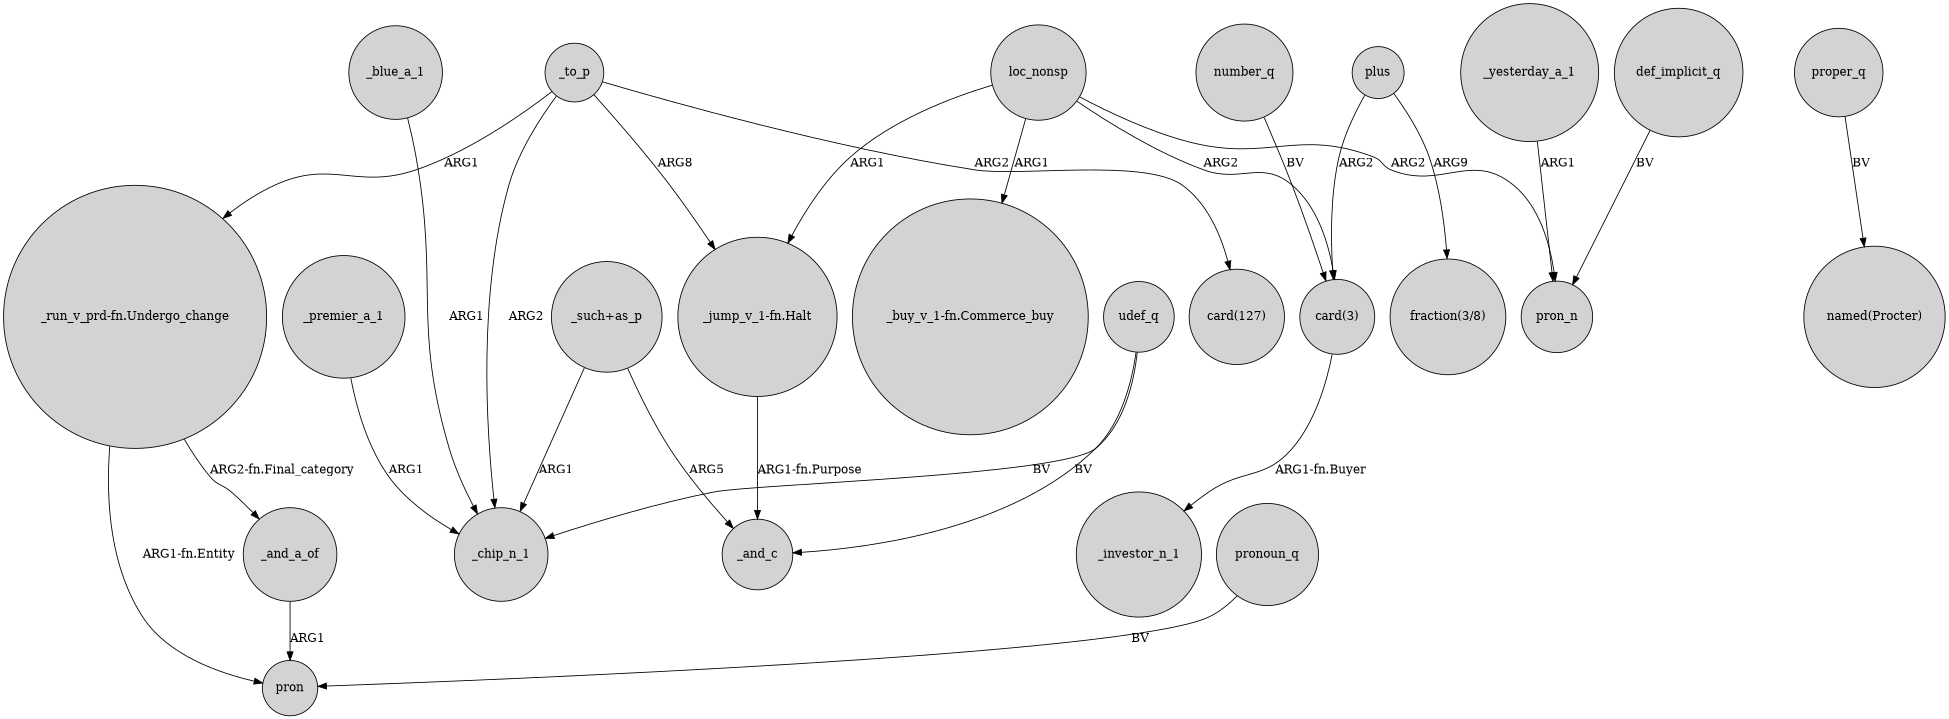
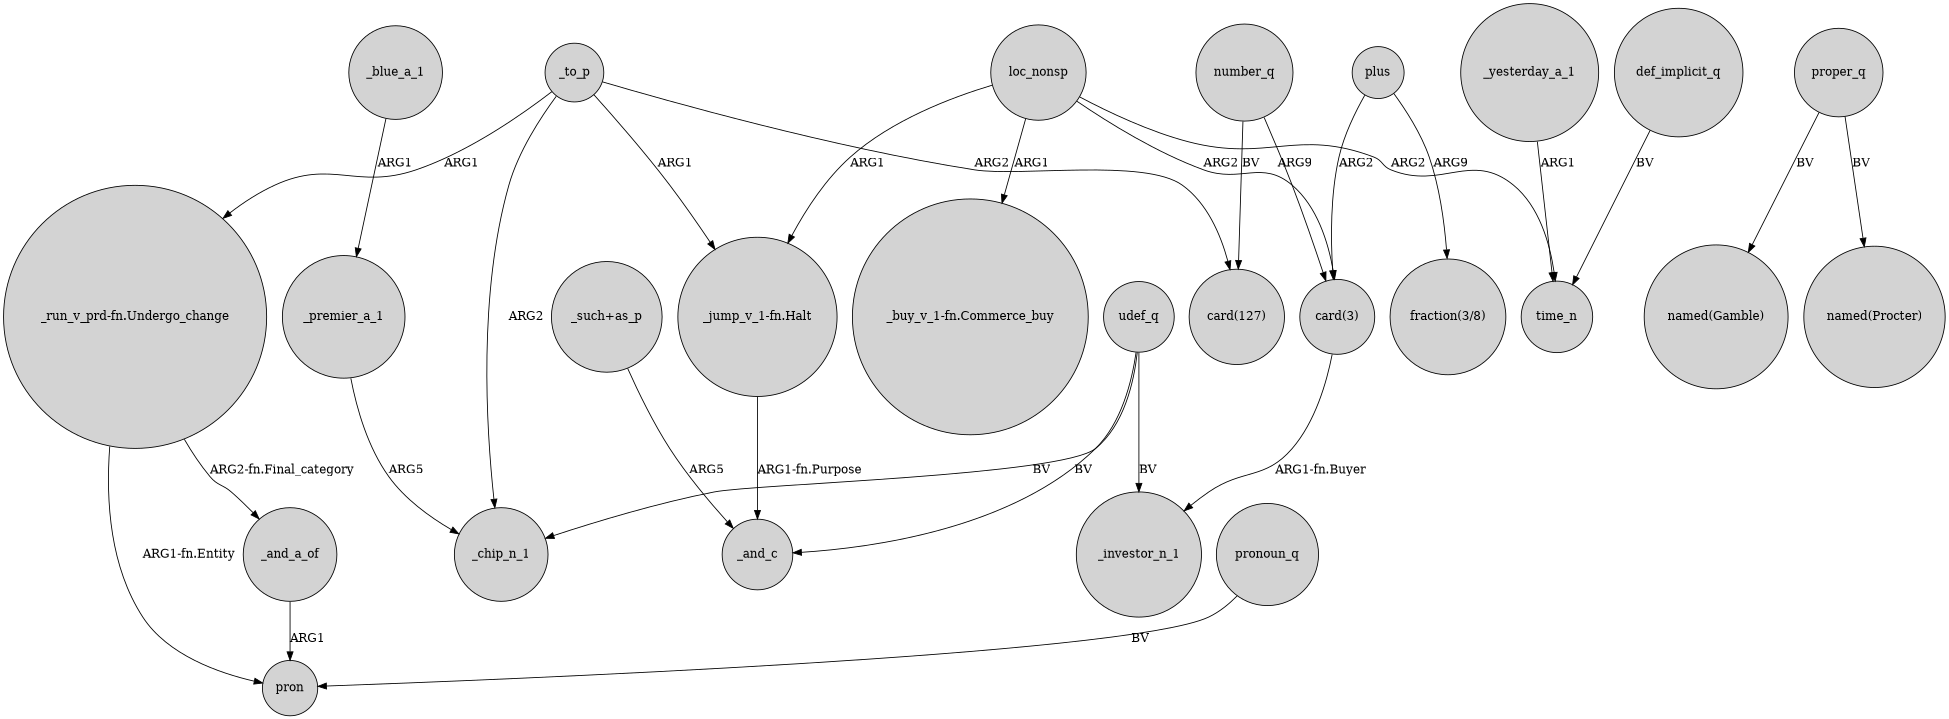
(675, 163) -> (675, 163)
(1295, 163) -> (1295, 163)
none -> (1241, 191)
(428, 315) -> (372, 184)
(1557, 317) -> (1557, 317)
none -> (1716, 317)
none -> (1139, 418)
(554, 436) -> none
(406, 470) -> (406, 470)
